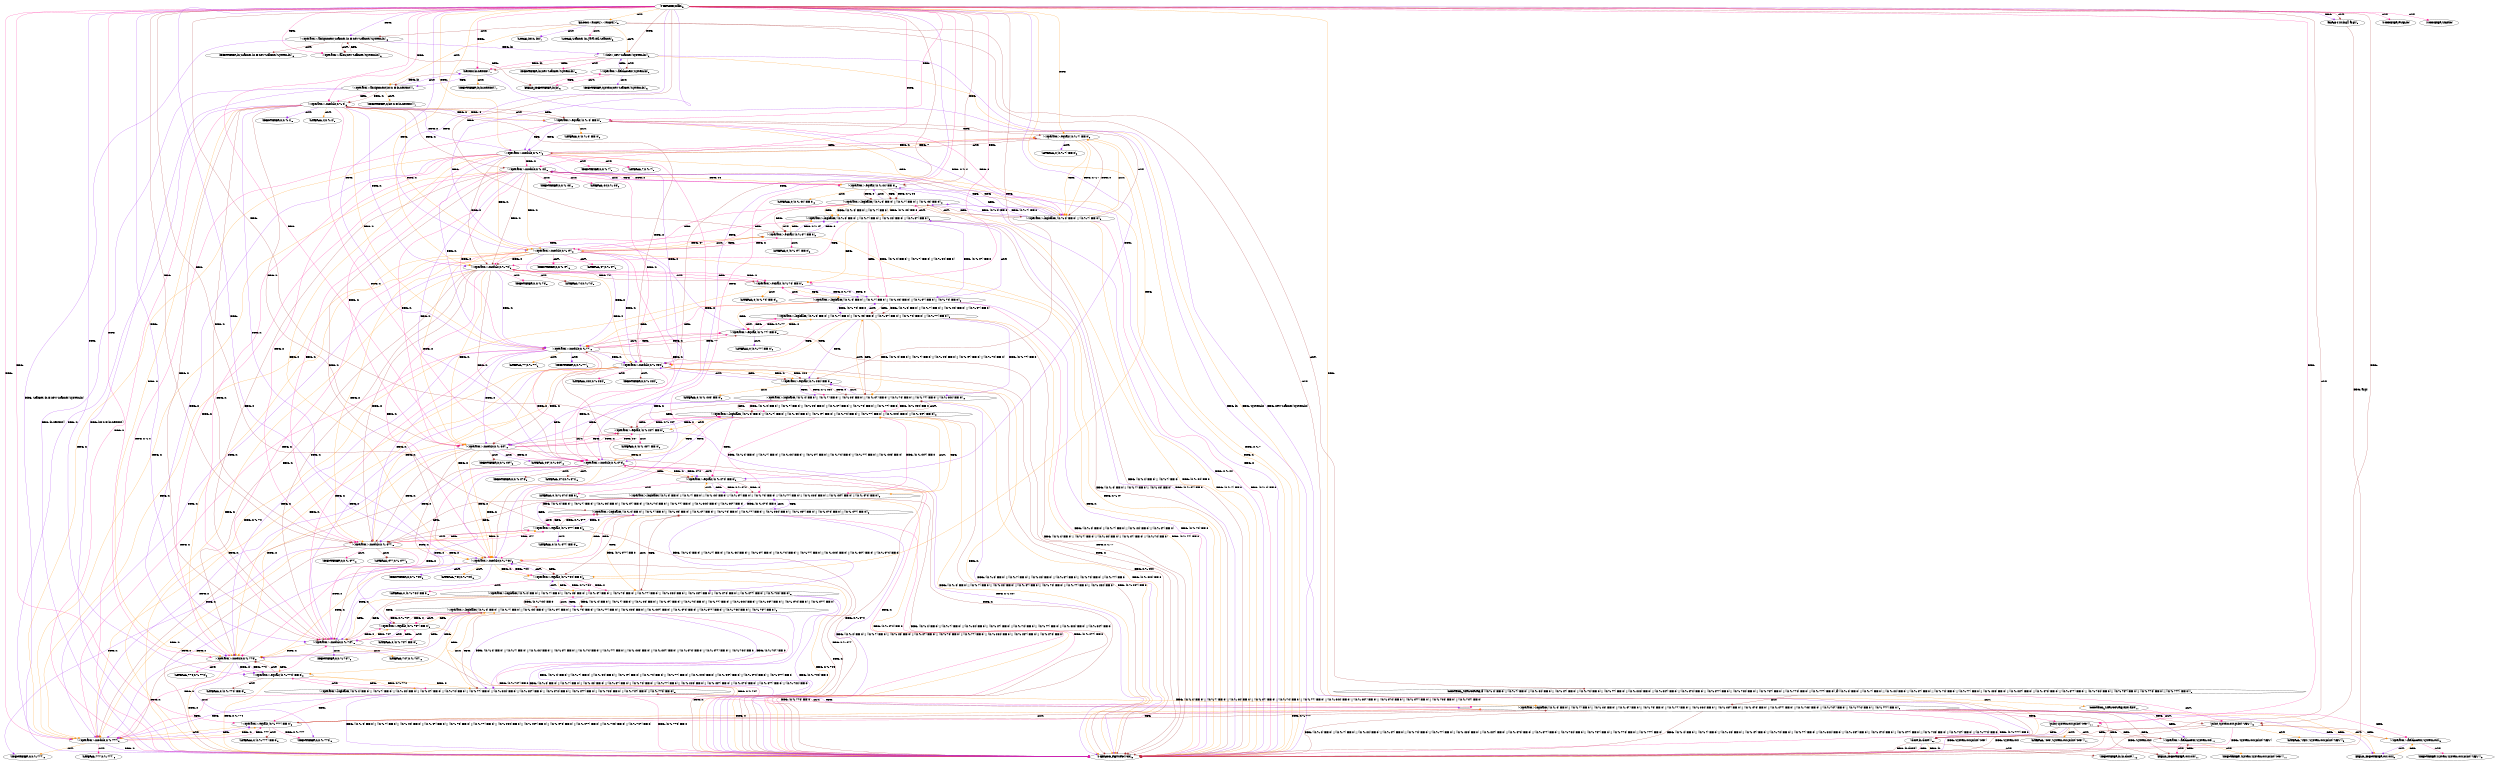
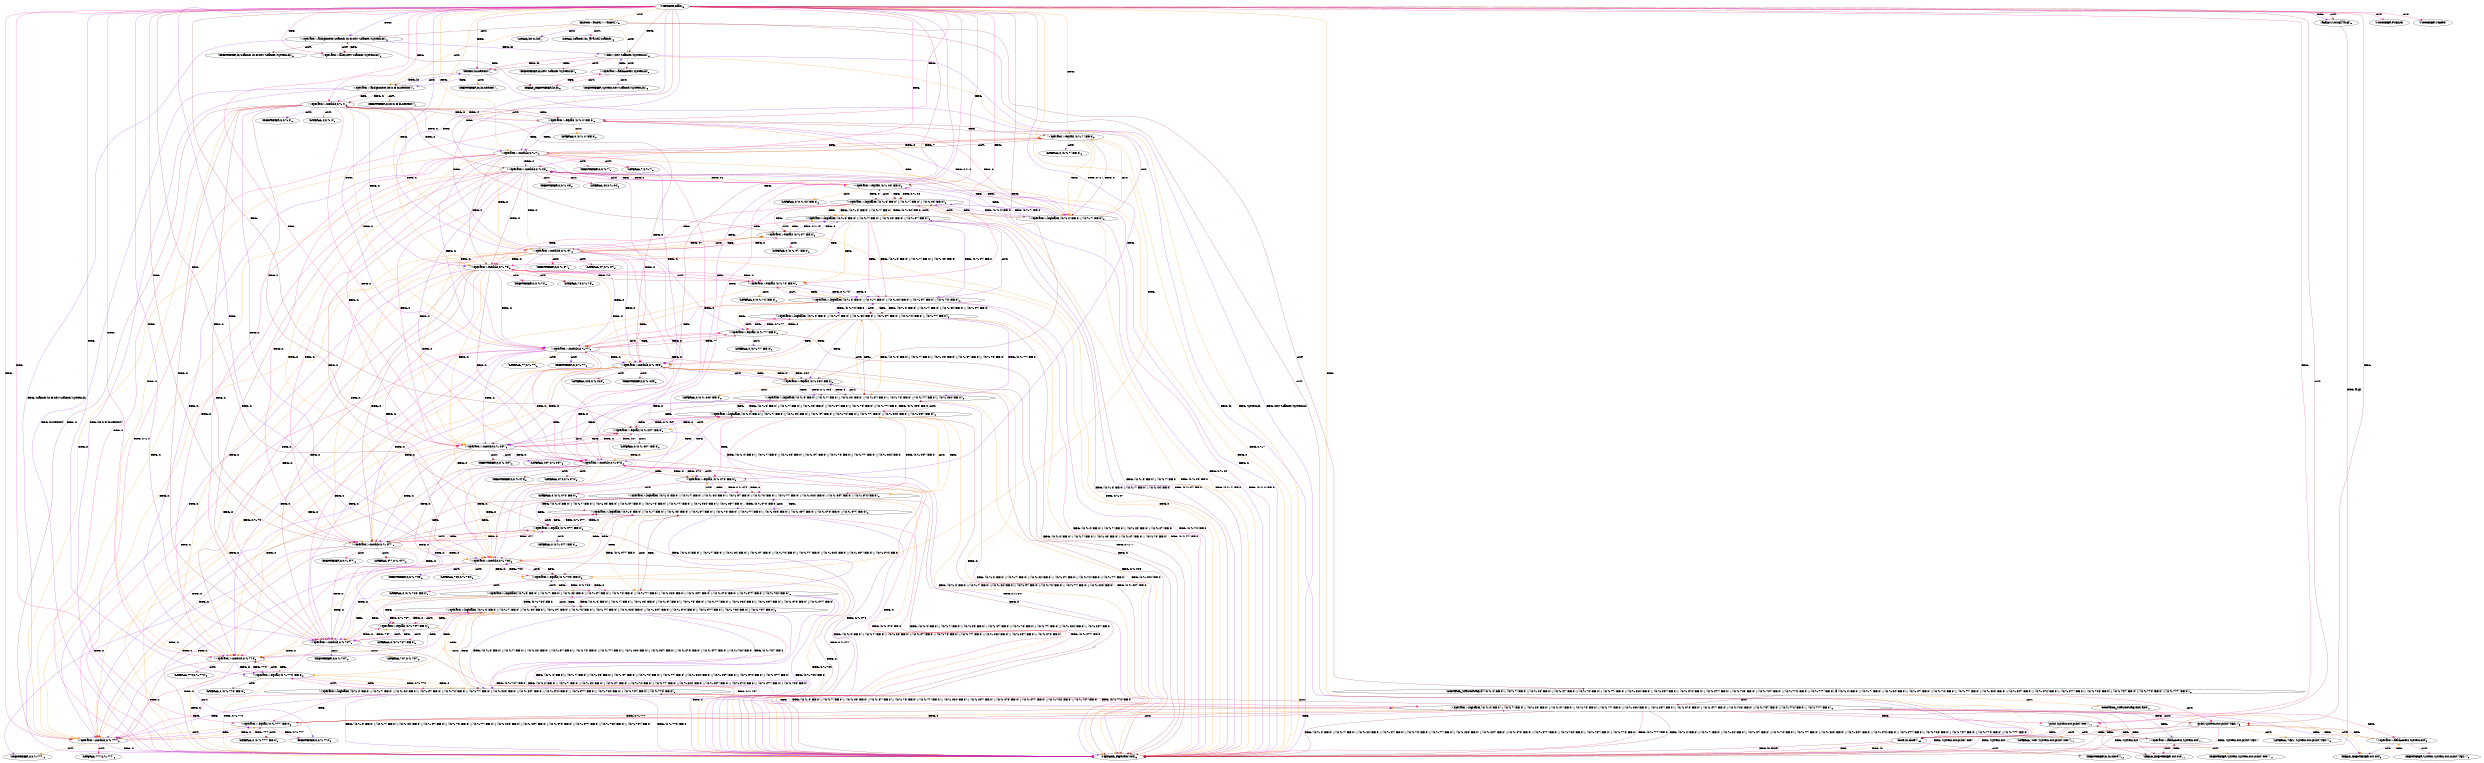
(101, 398) -> (101, 397)
(219, 678) -> (220, 678)
